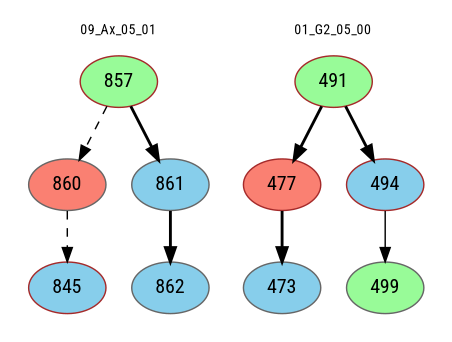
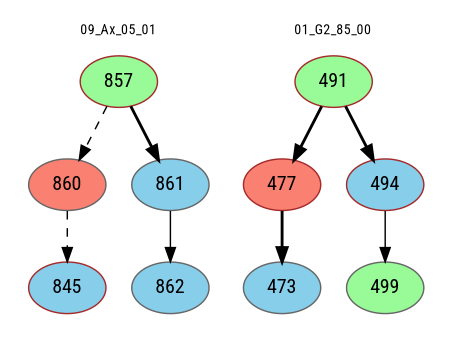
(334, 31) -> (334, 31)
(170, 229) -> (170, 229)
